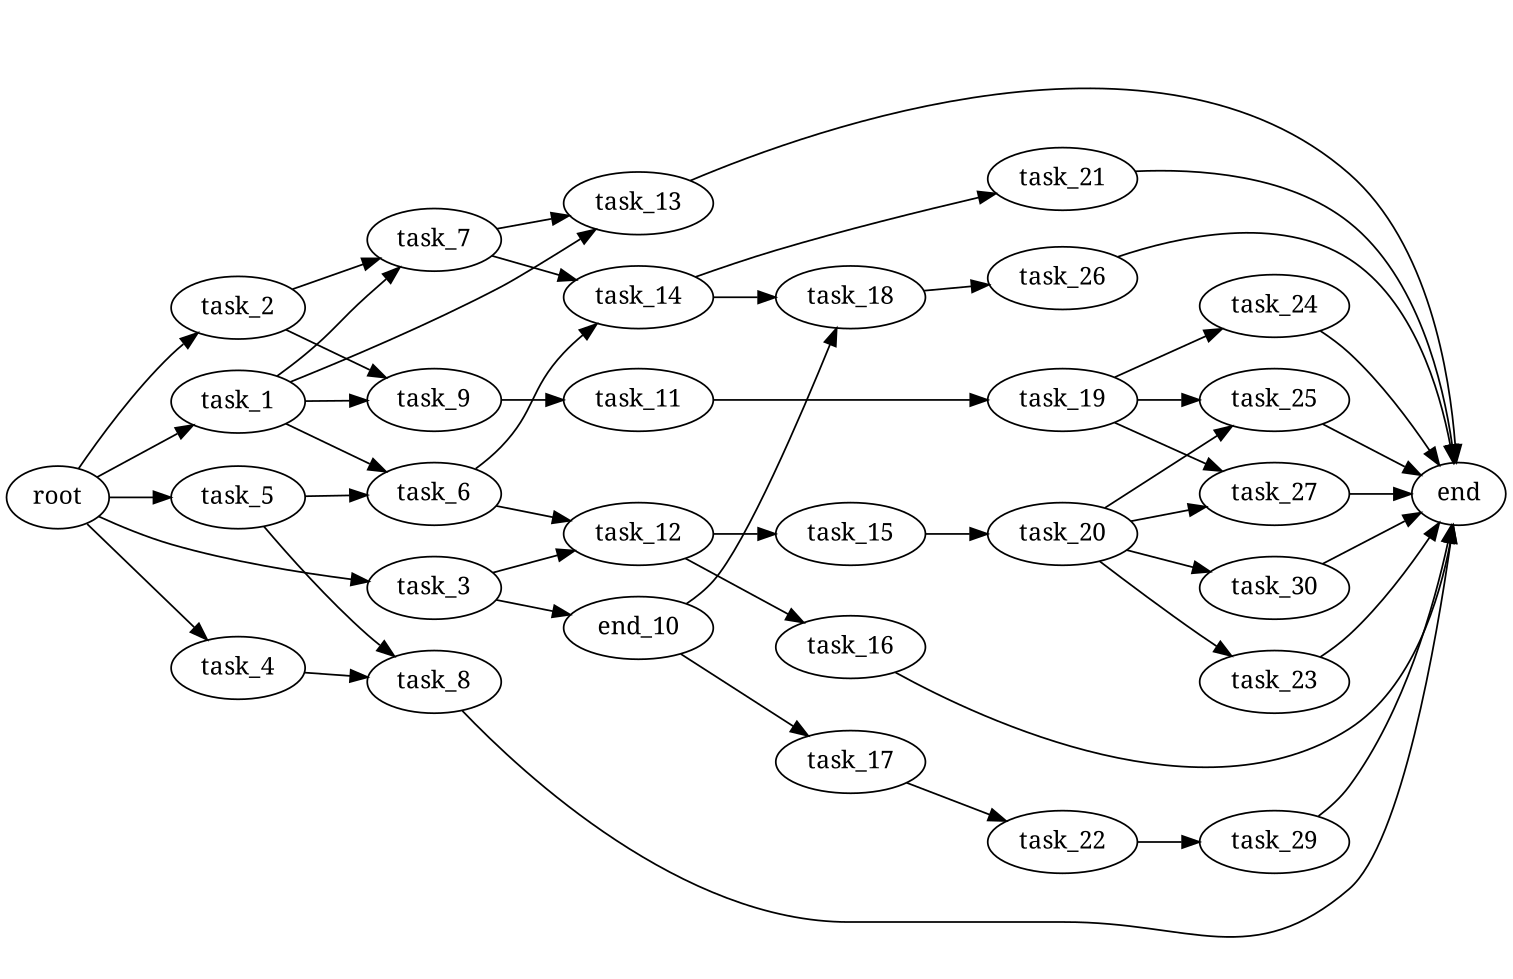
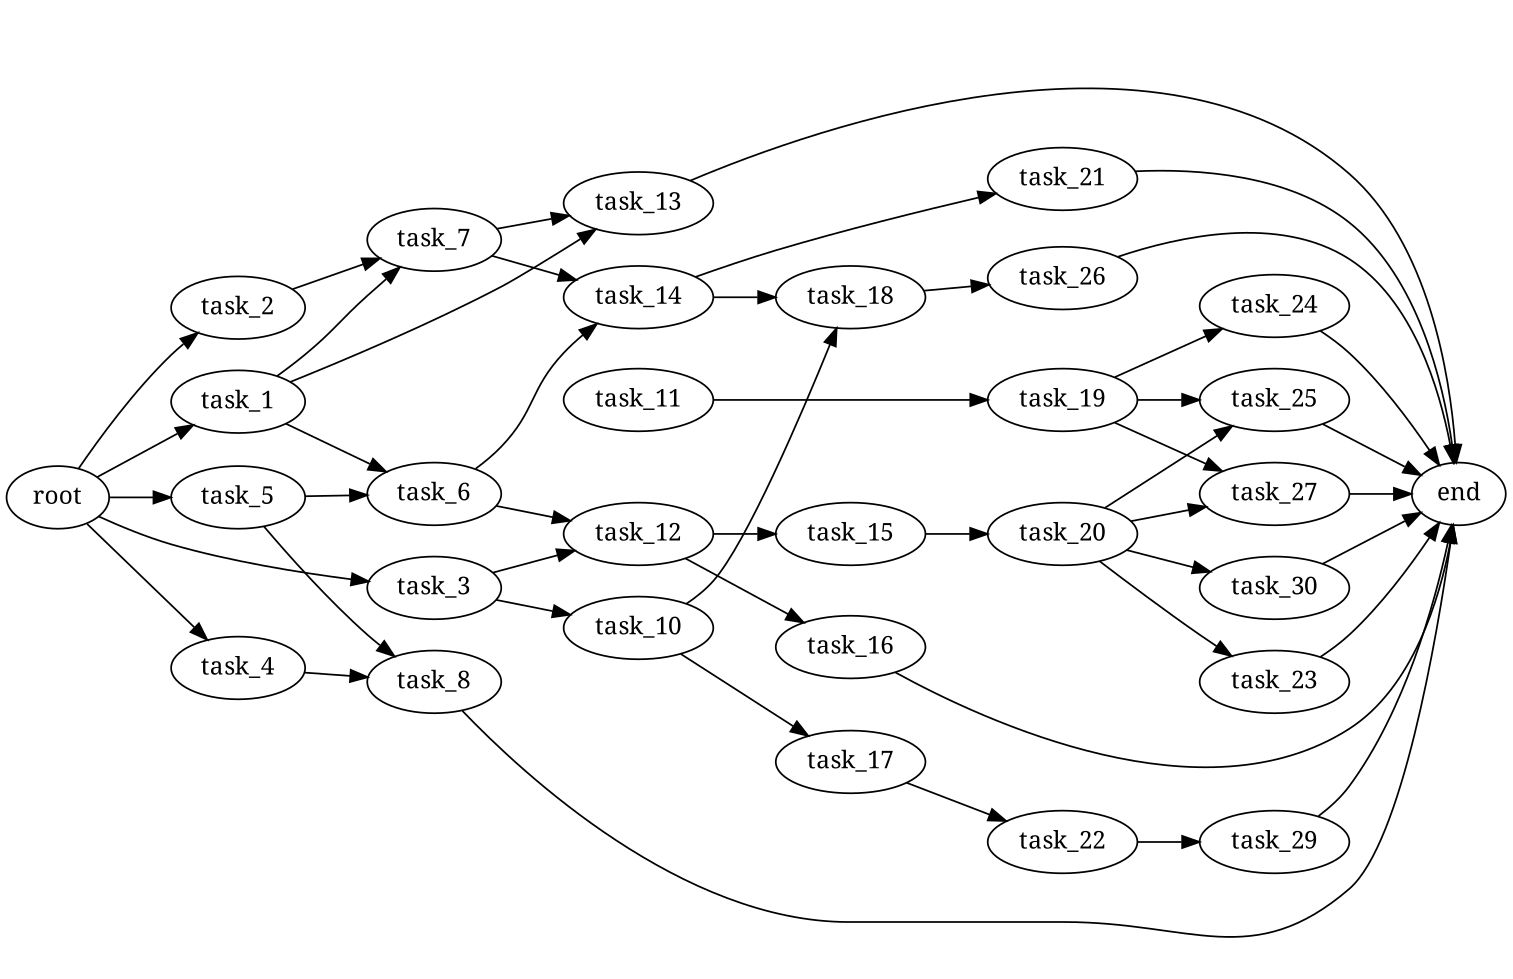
(434, 400) -> none
(638, 628) -> (638, 628)
